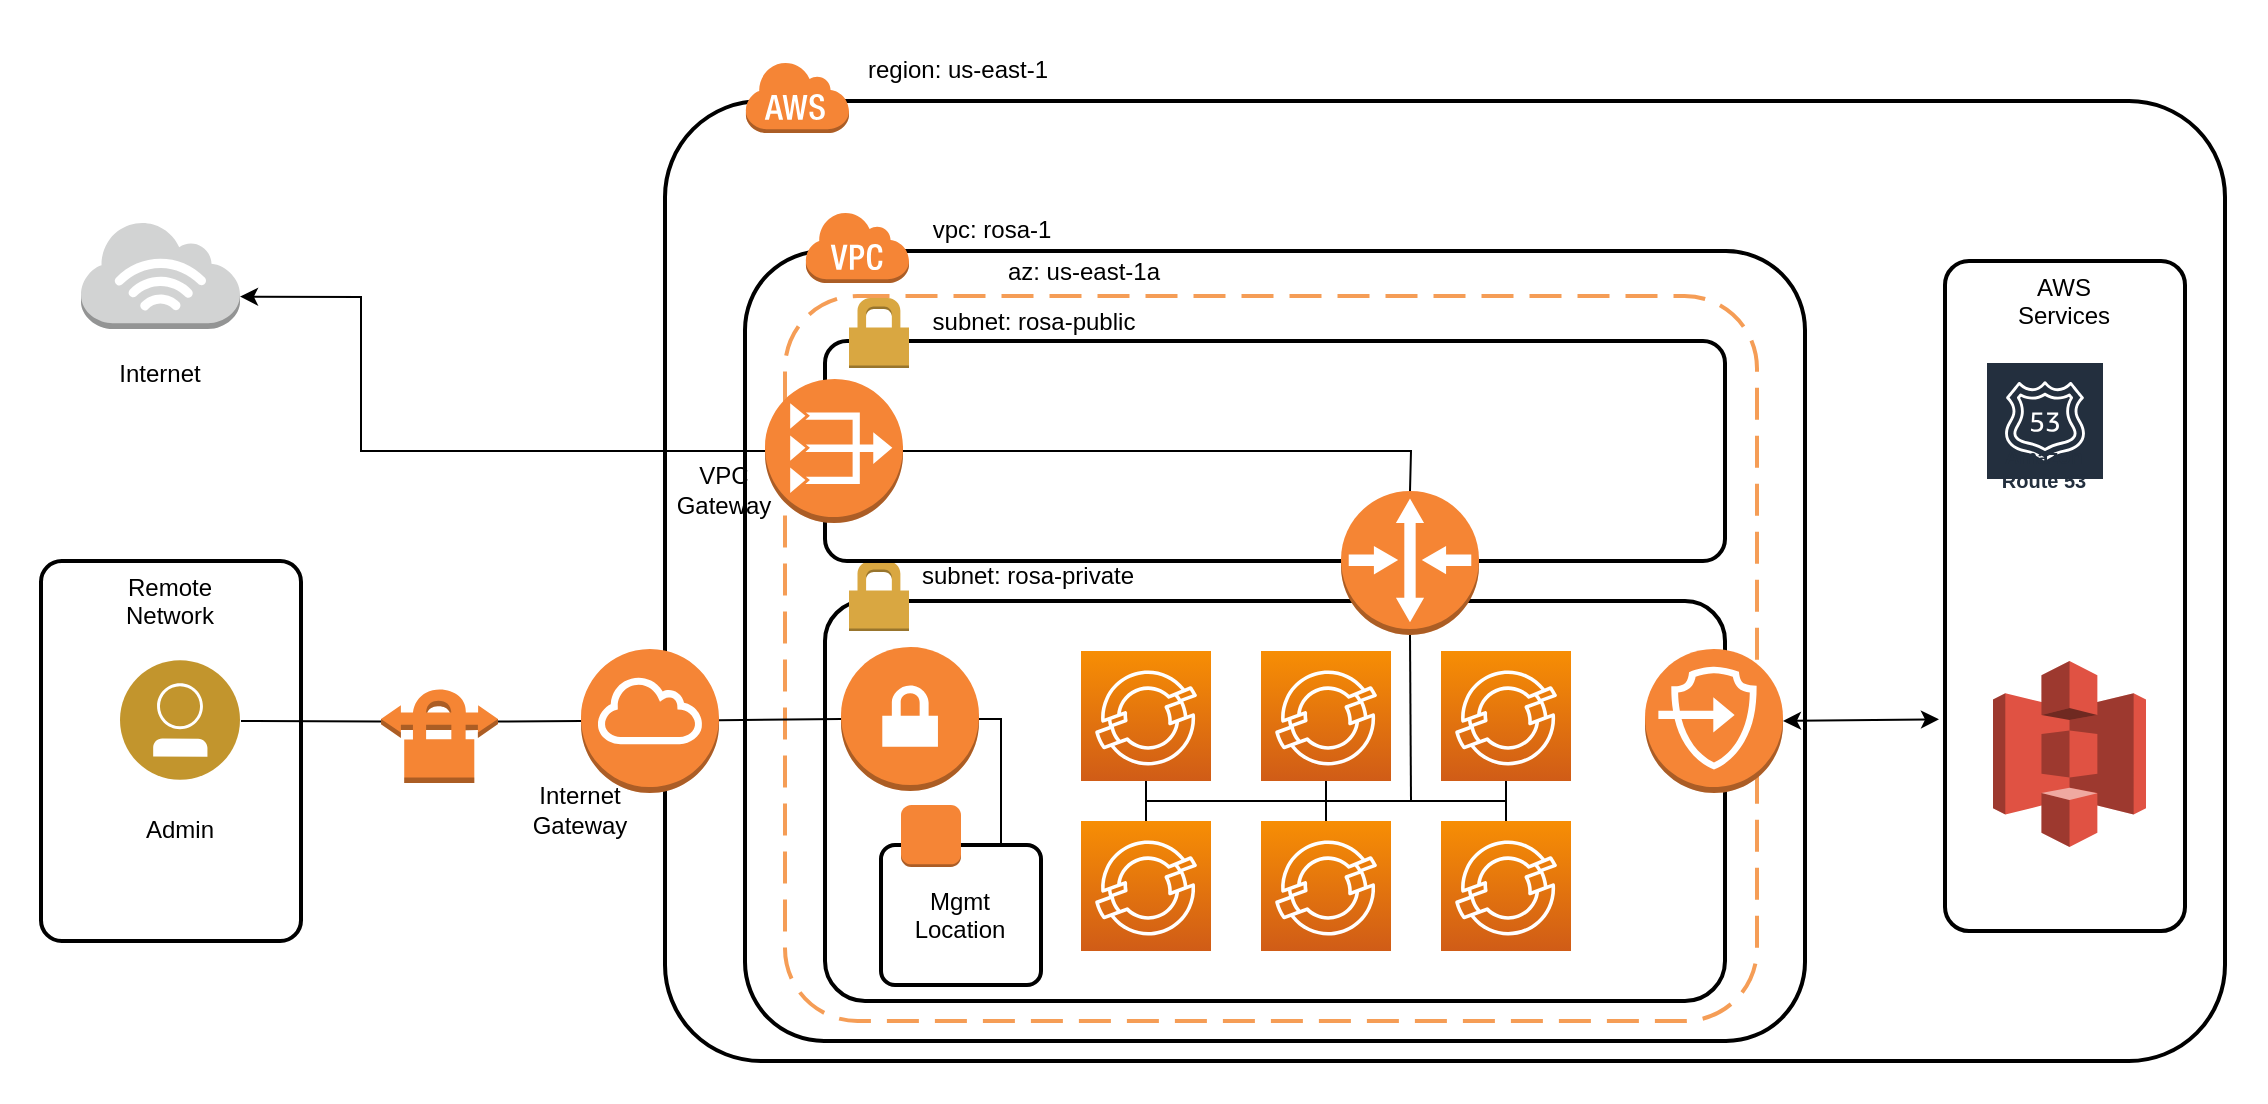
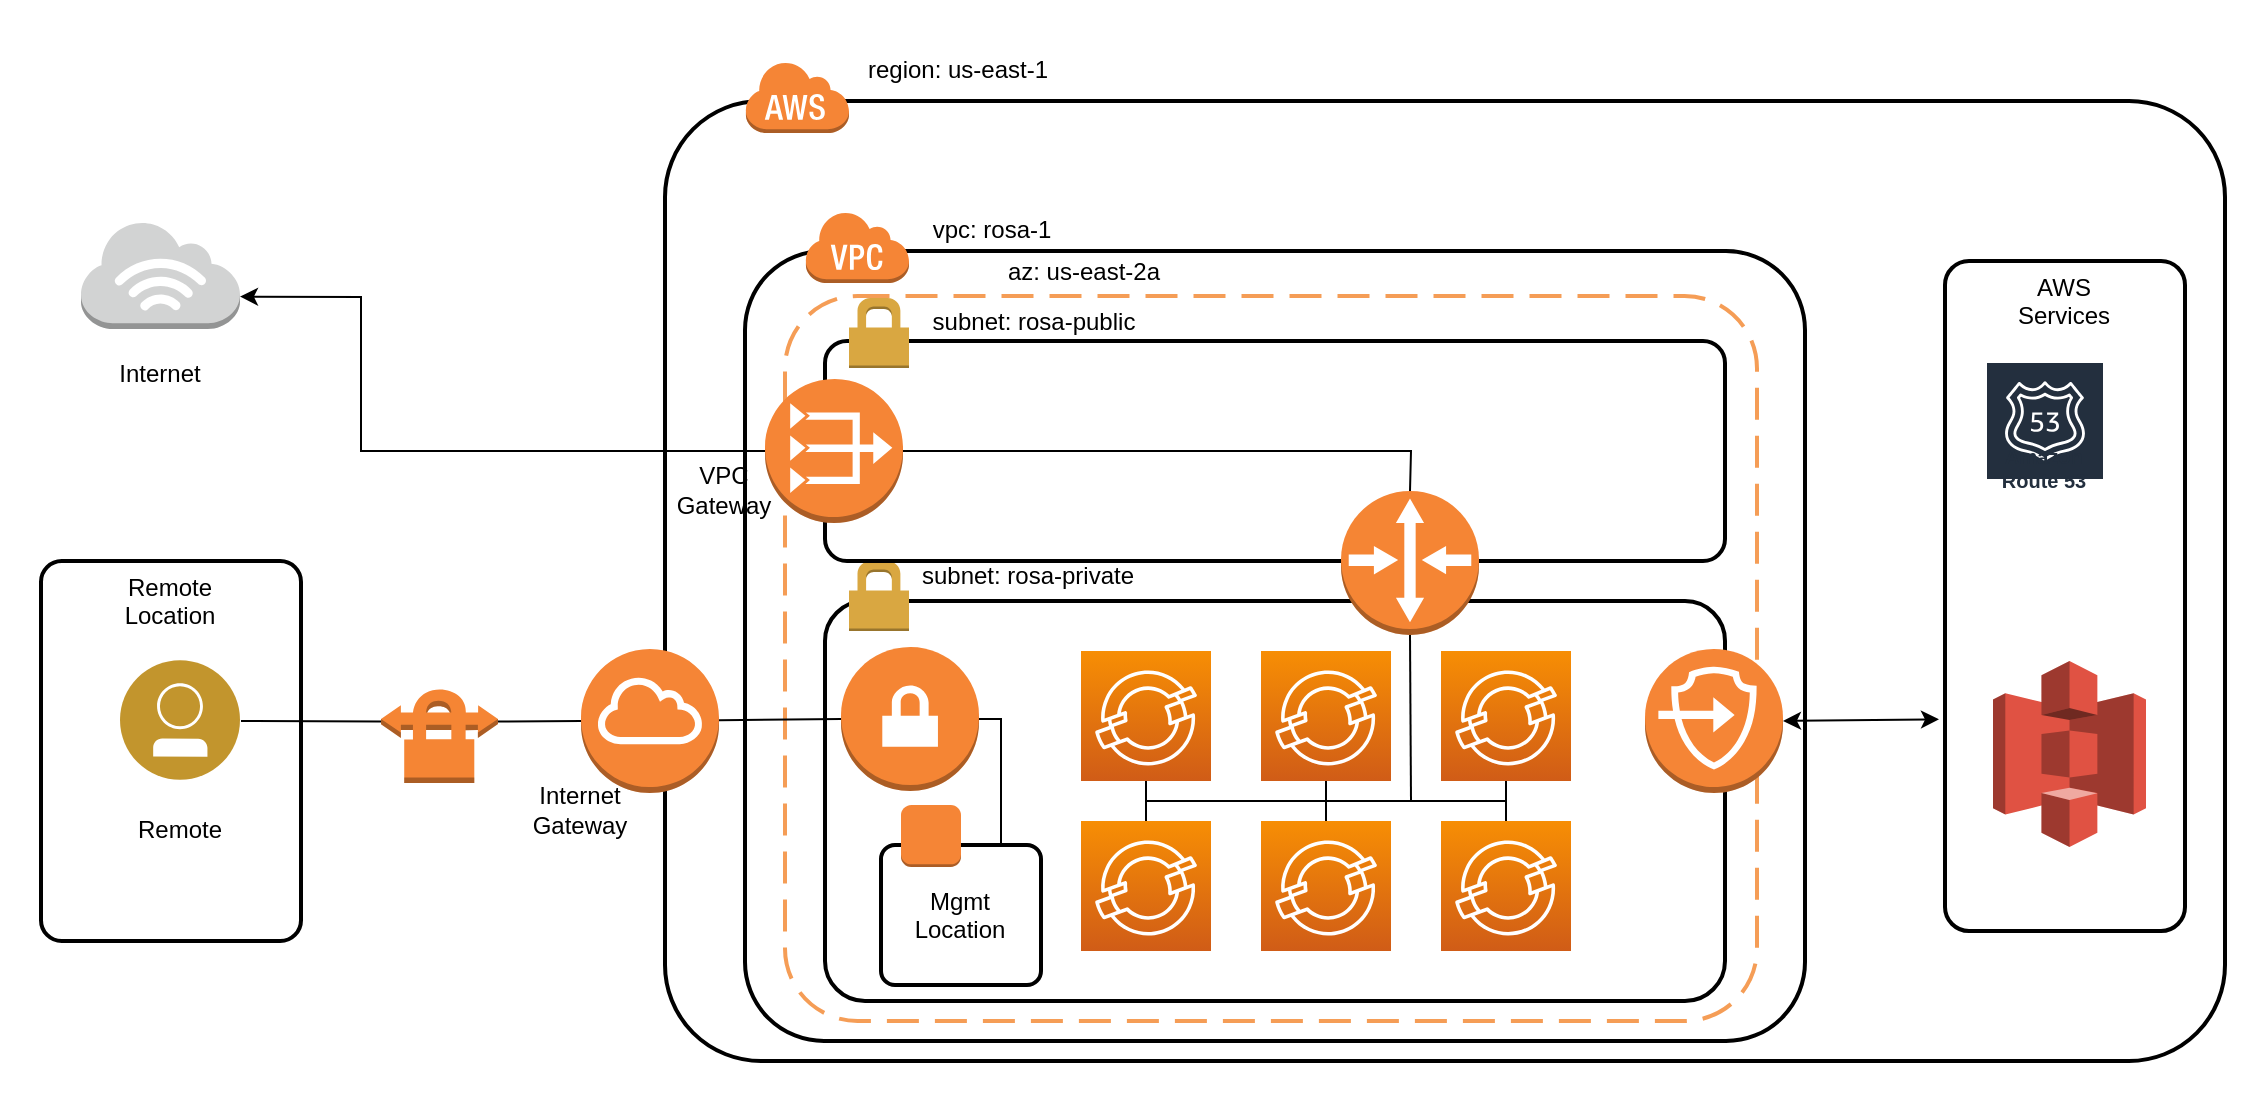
(1085, 273) -> (1085, 273)
(170, 588) -> (170, 588)
(181, 831) -> (181, 831)
